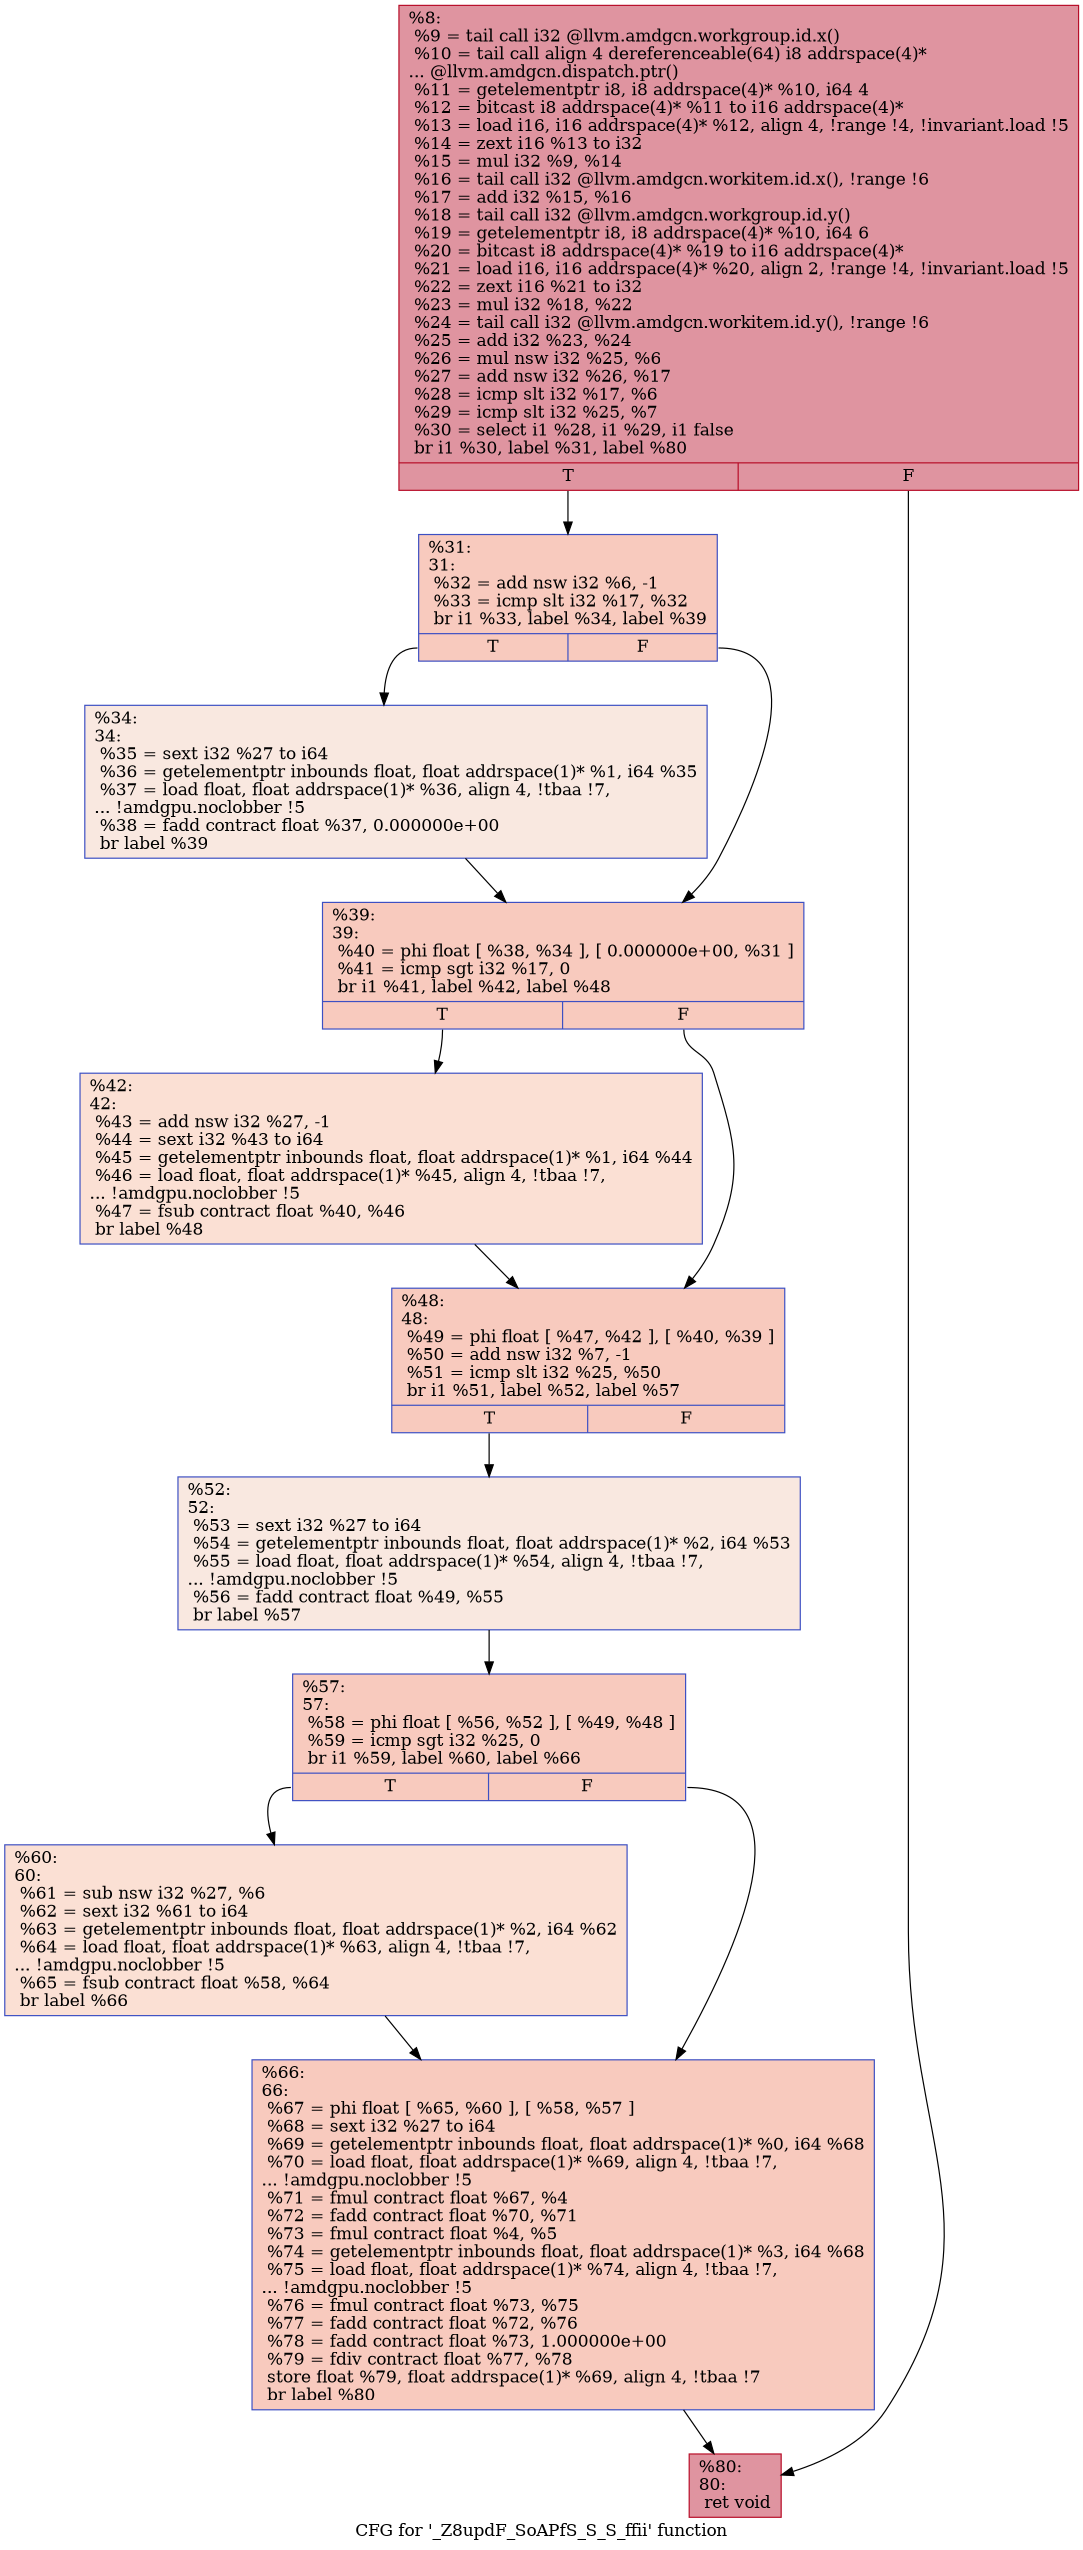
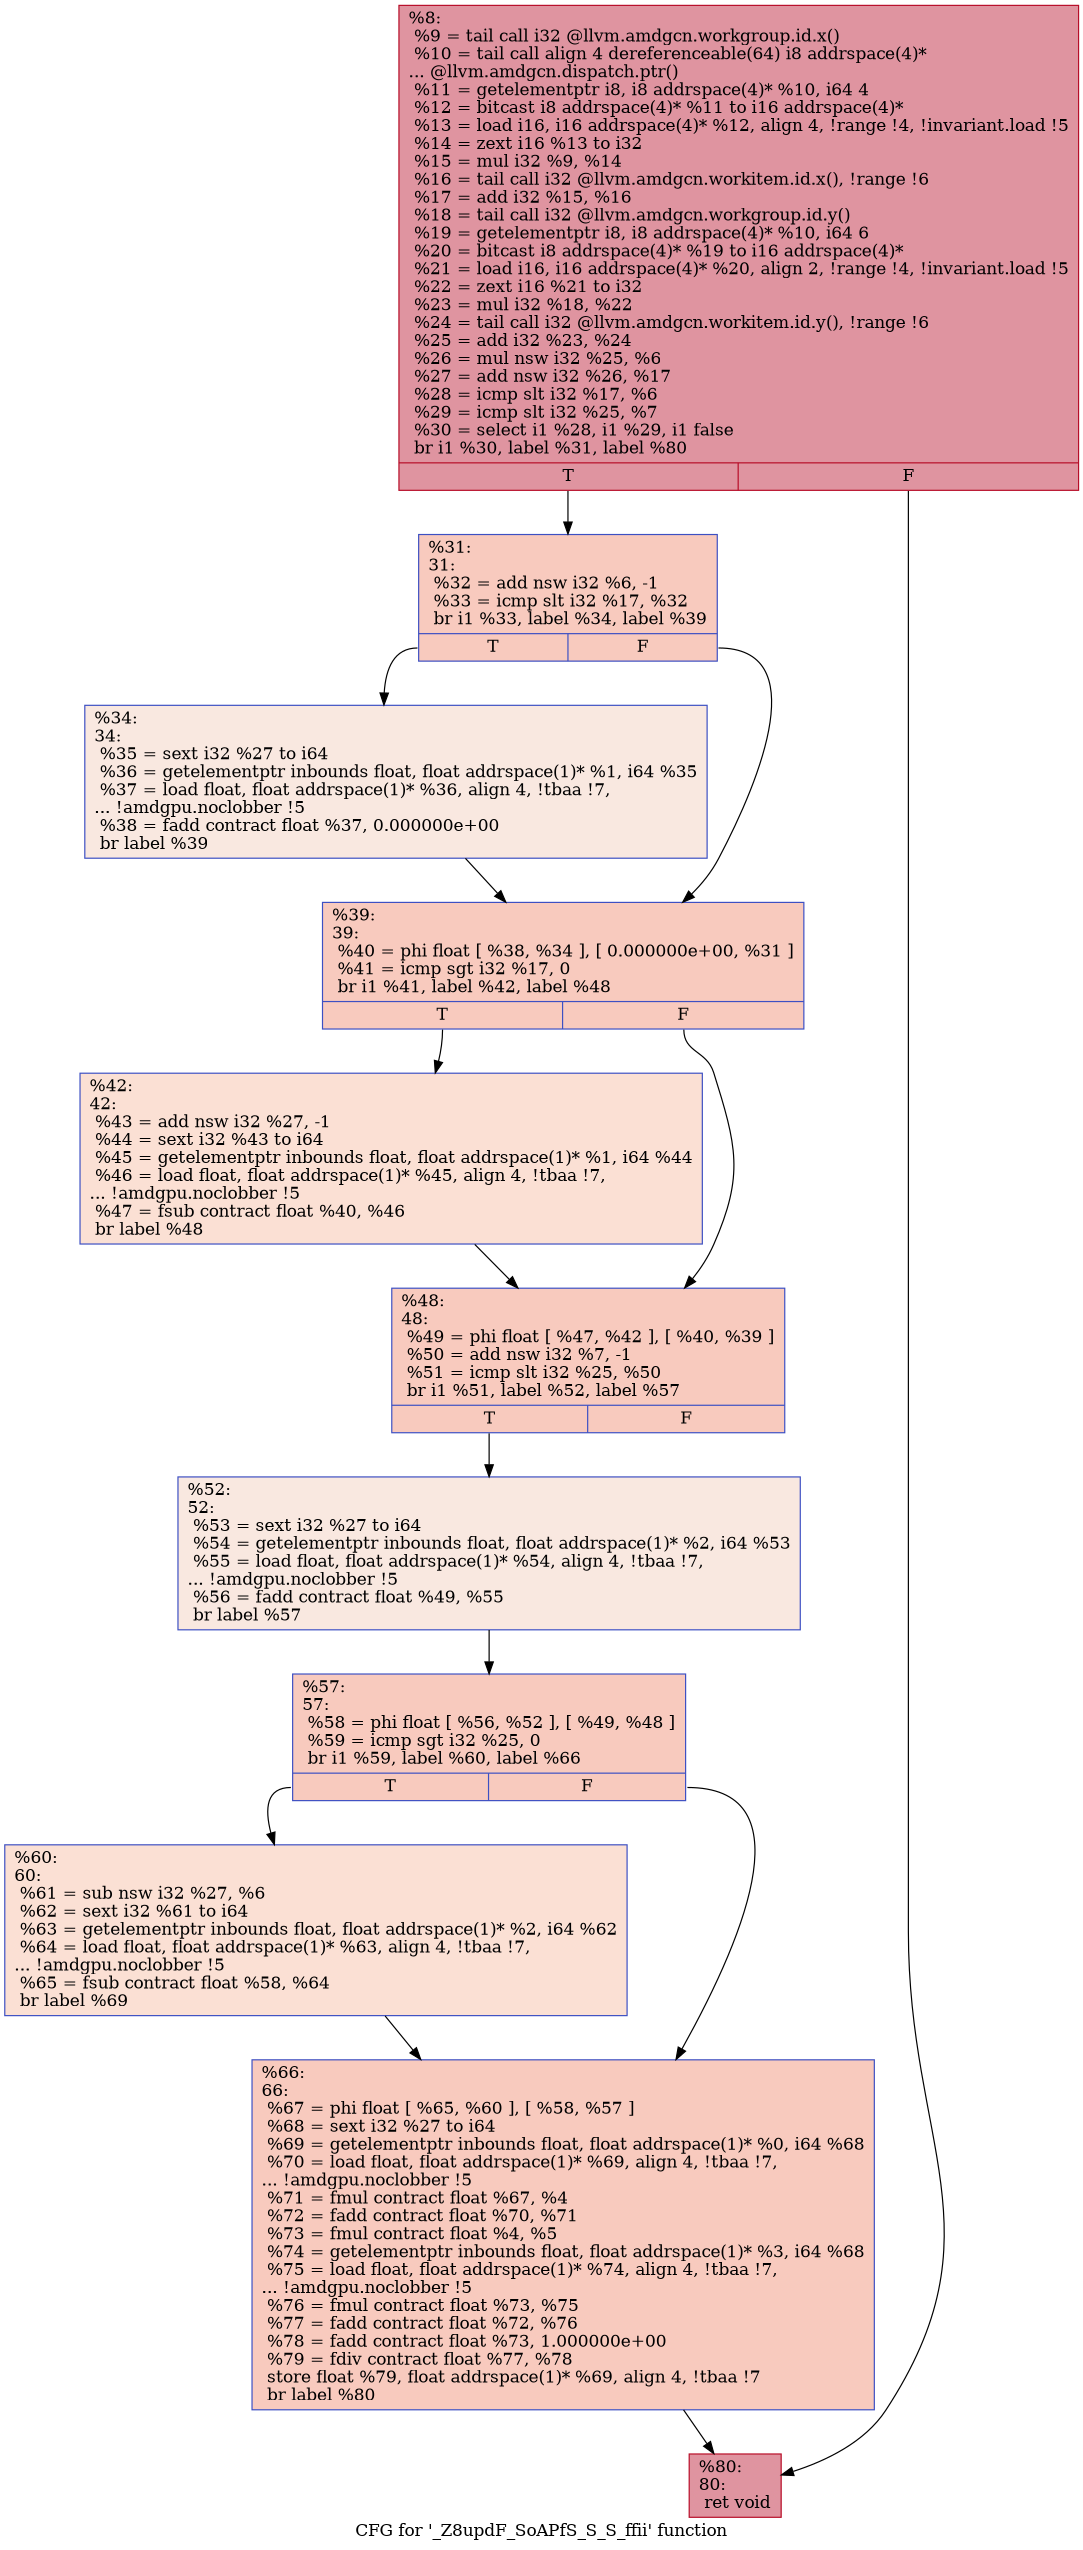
(72, 2001) -> (72, 2001)
